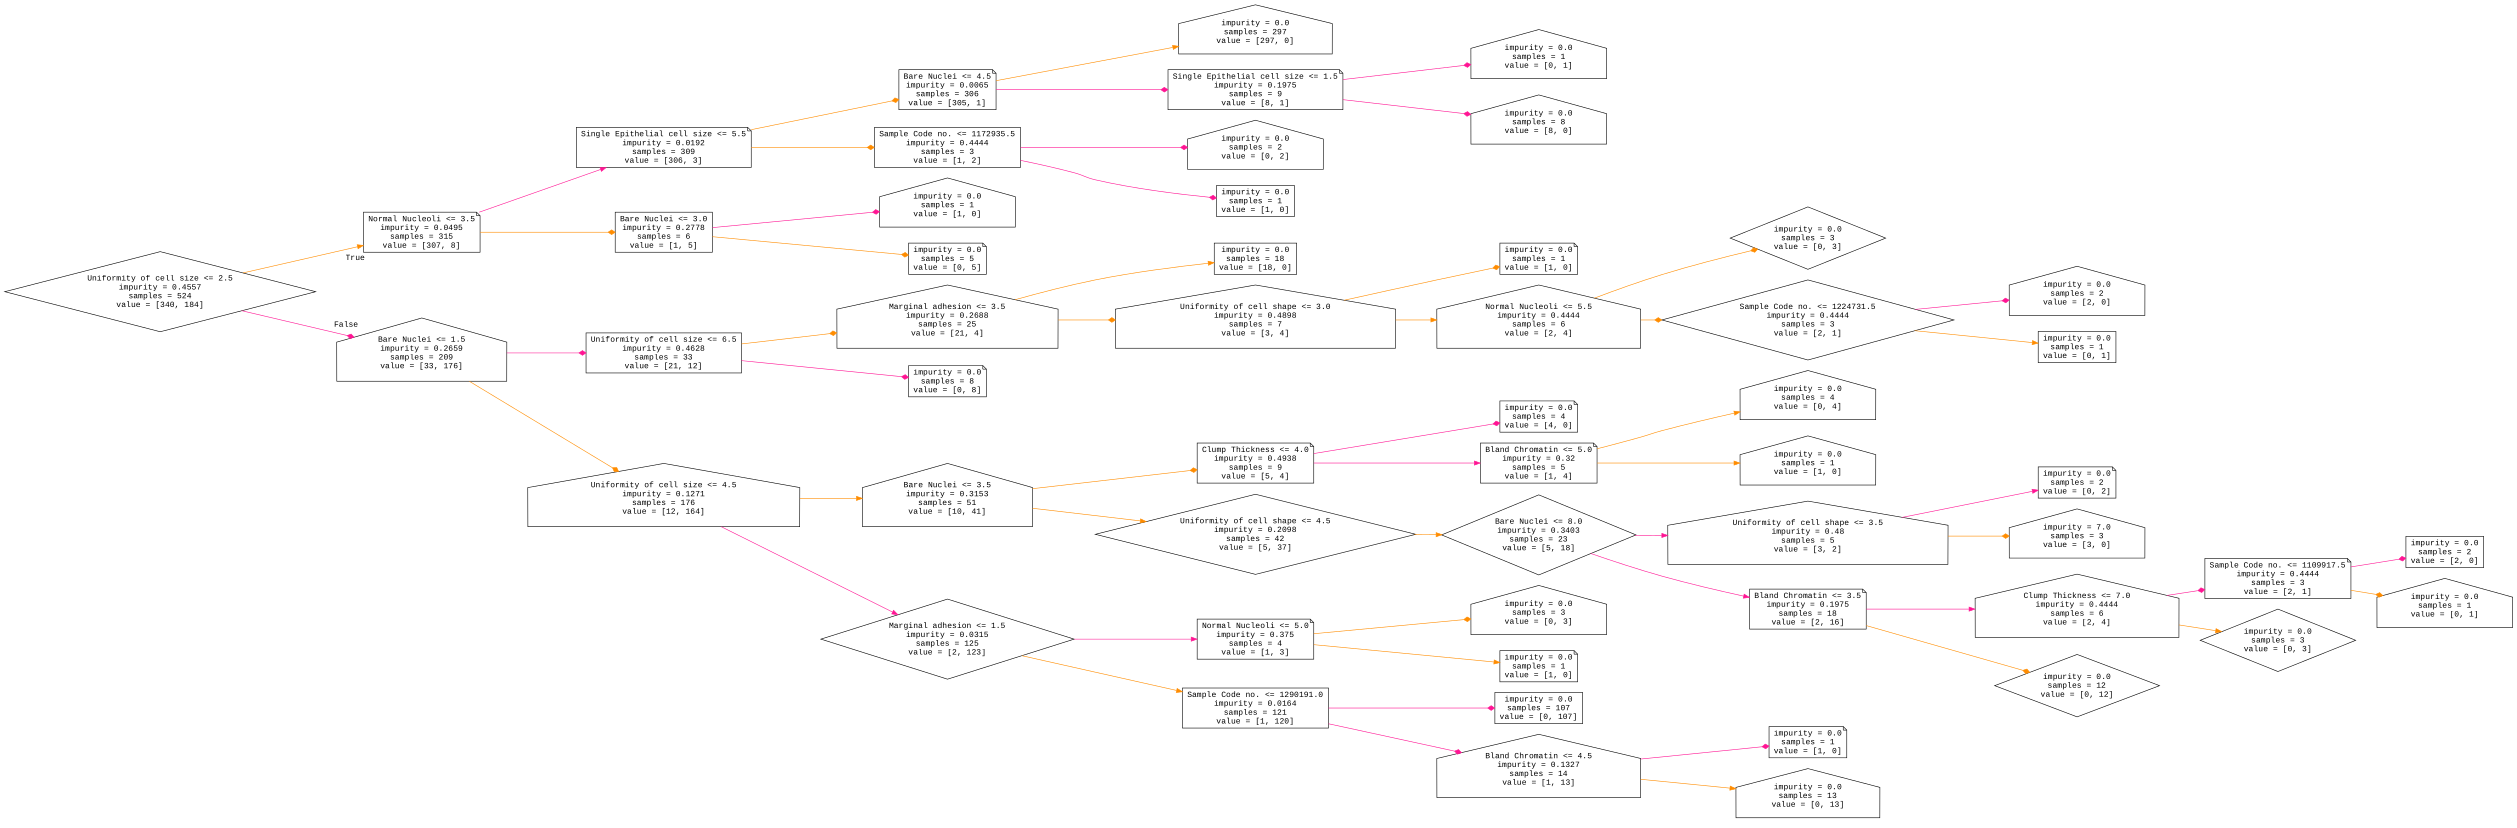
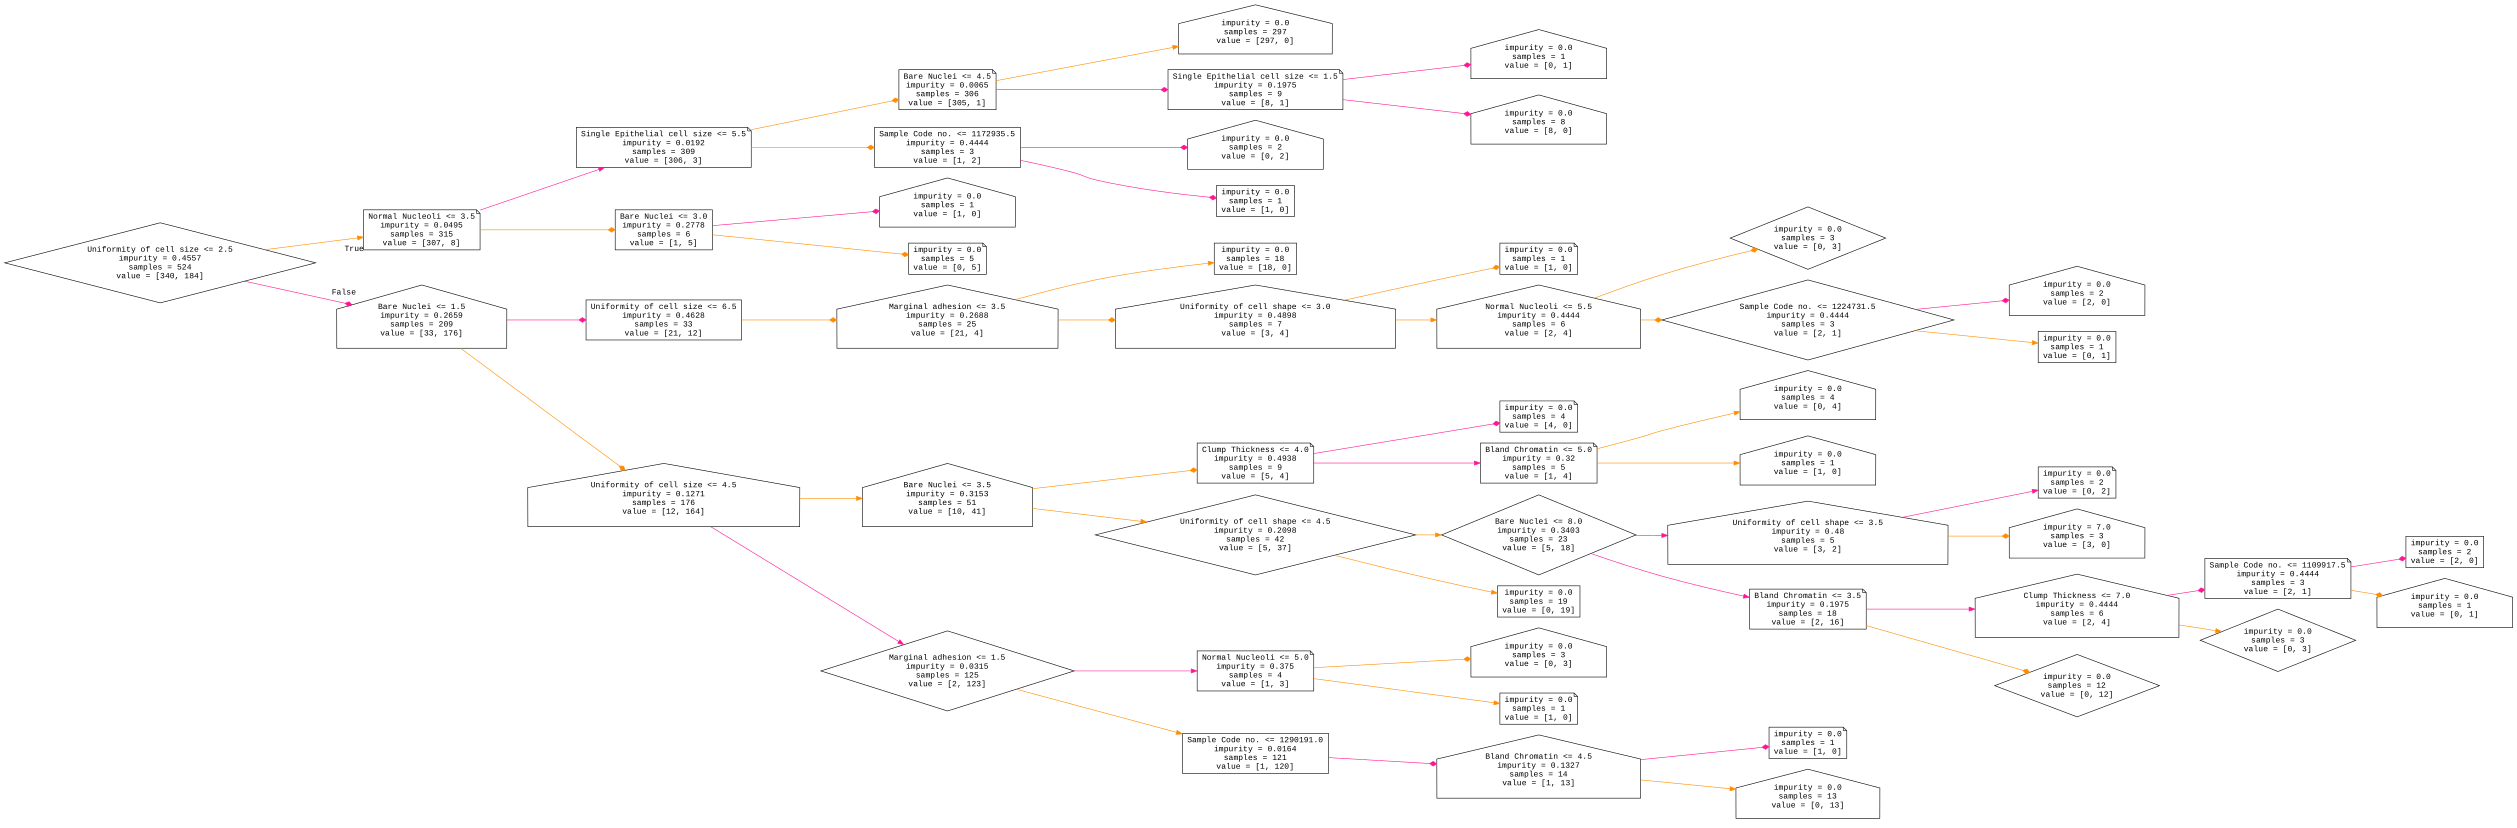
(947, 381) -> none
none -> (1539, 601)
(1539, 708) -> none
